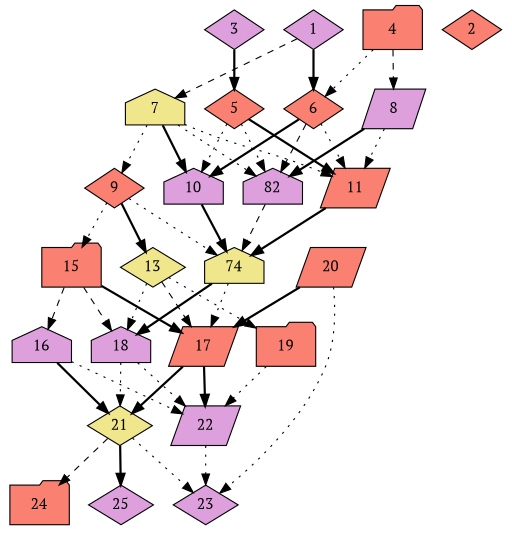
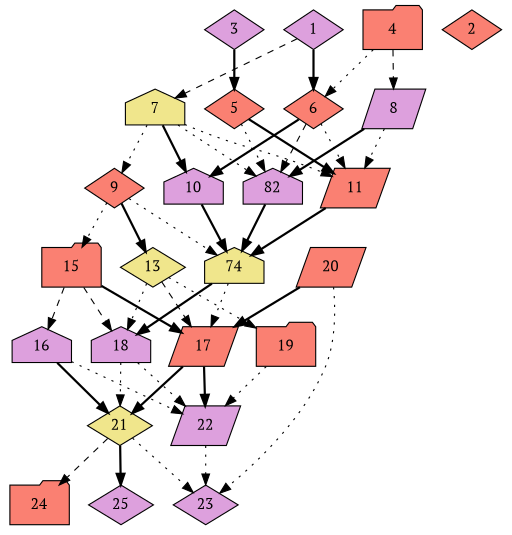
(217, 143) -> none
(256, 222) -> (256, 222)
